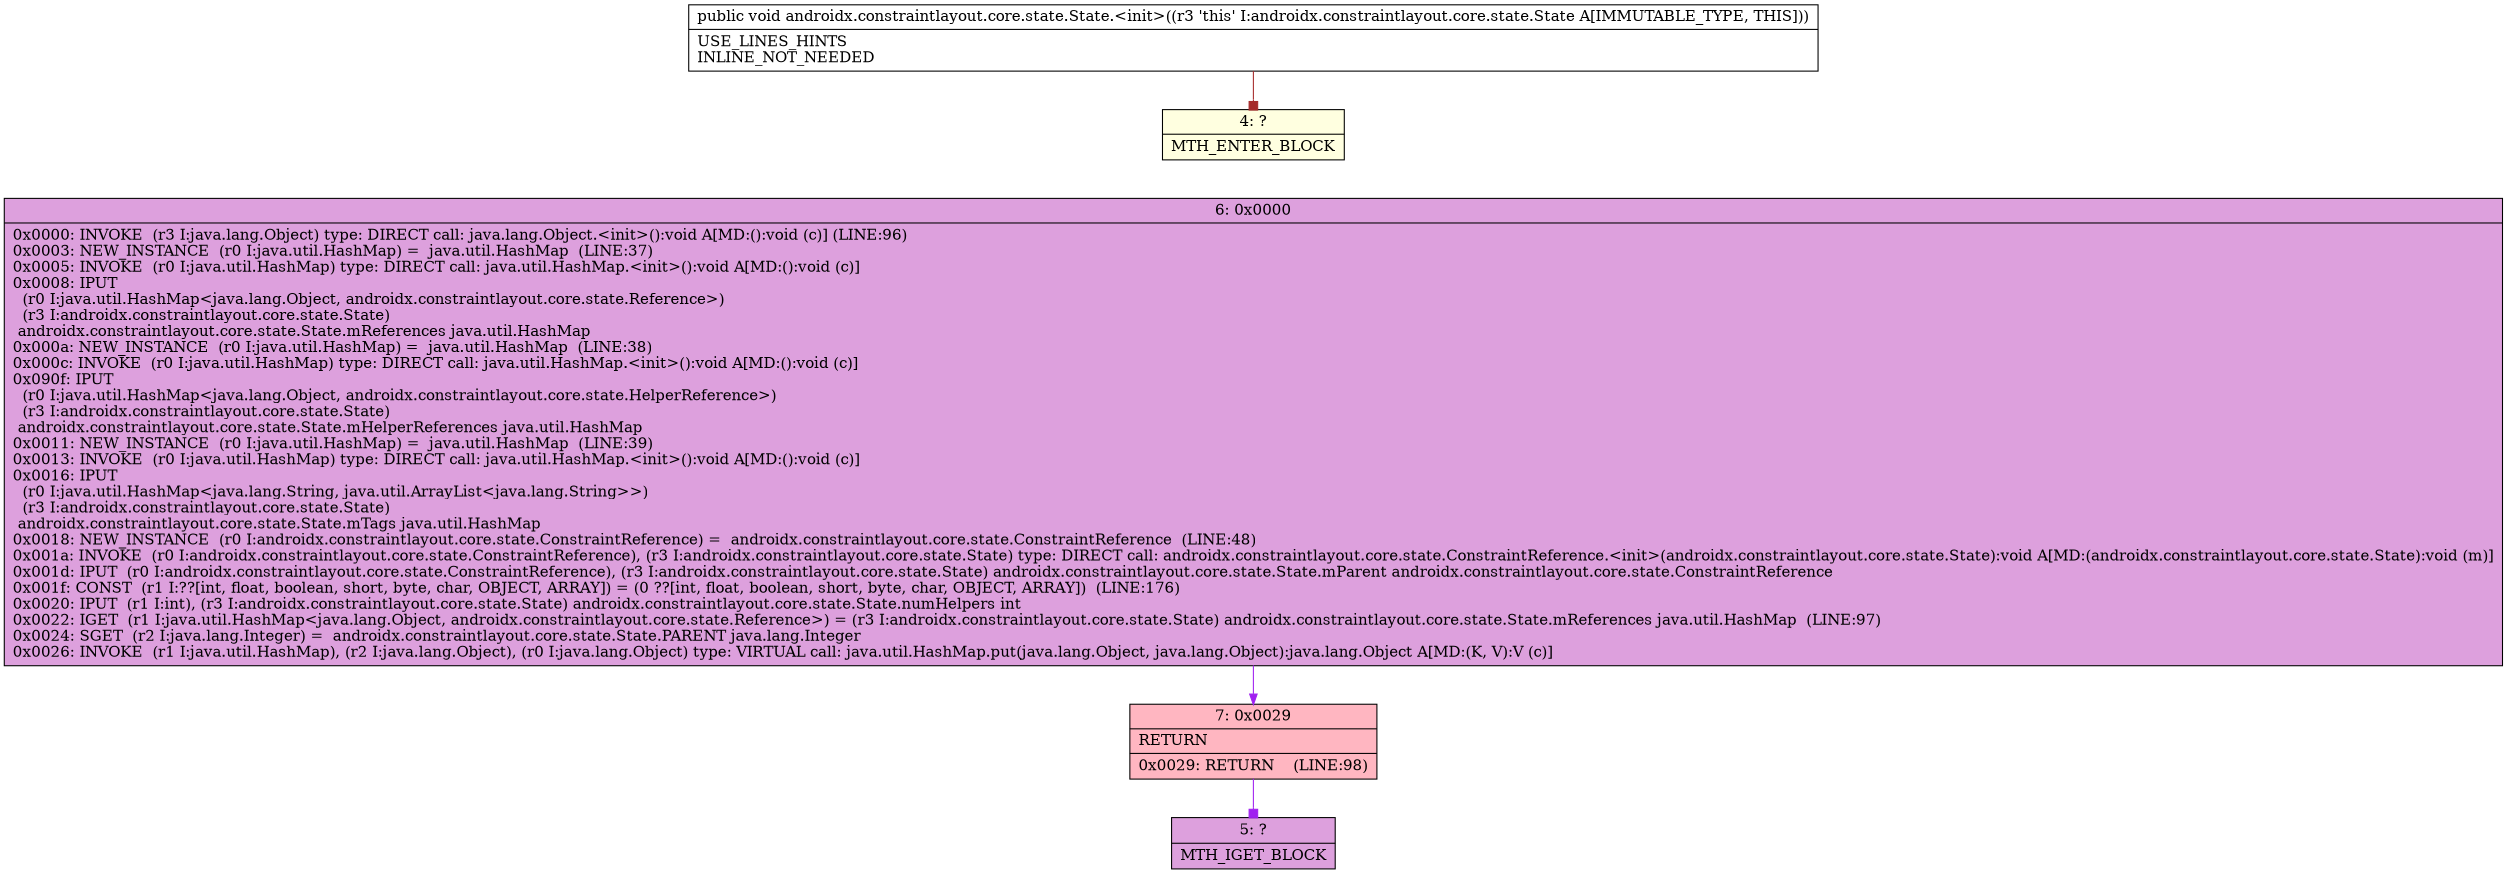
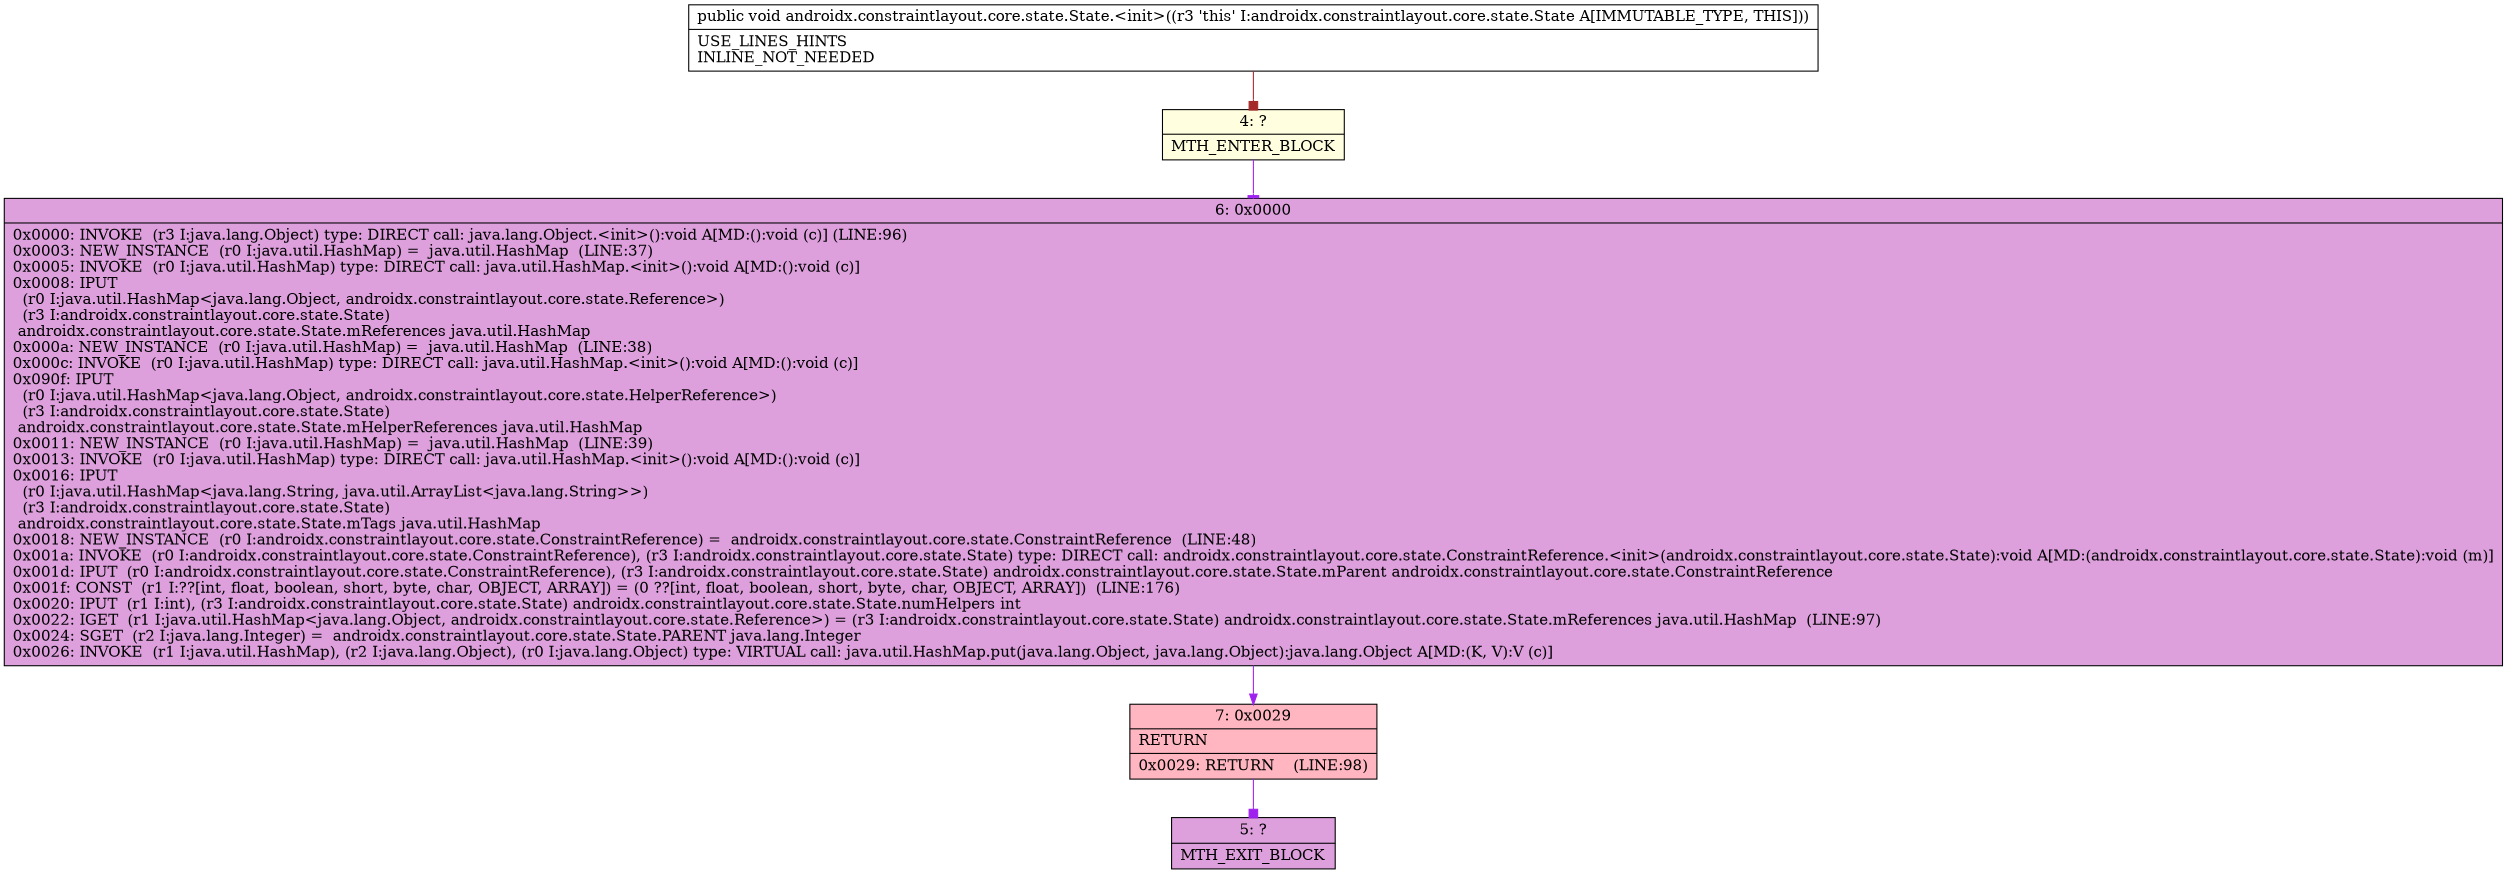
none -> (1253, 176)
(1253, 856) -> (1253, 856)
